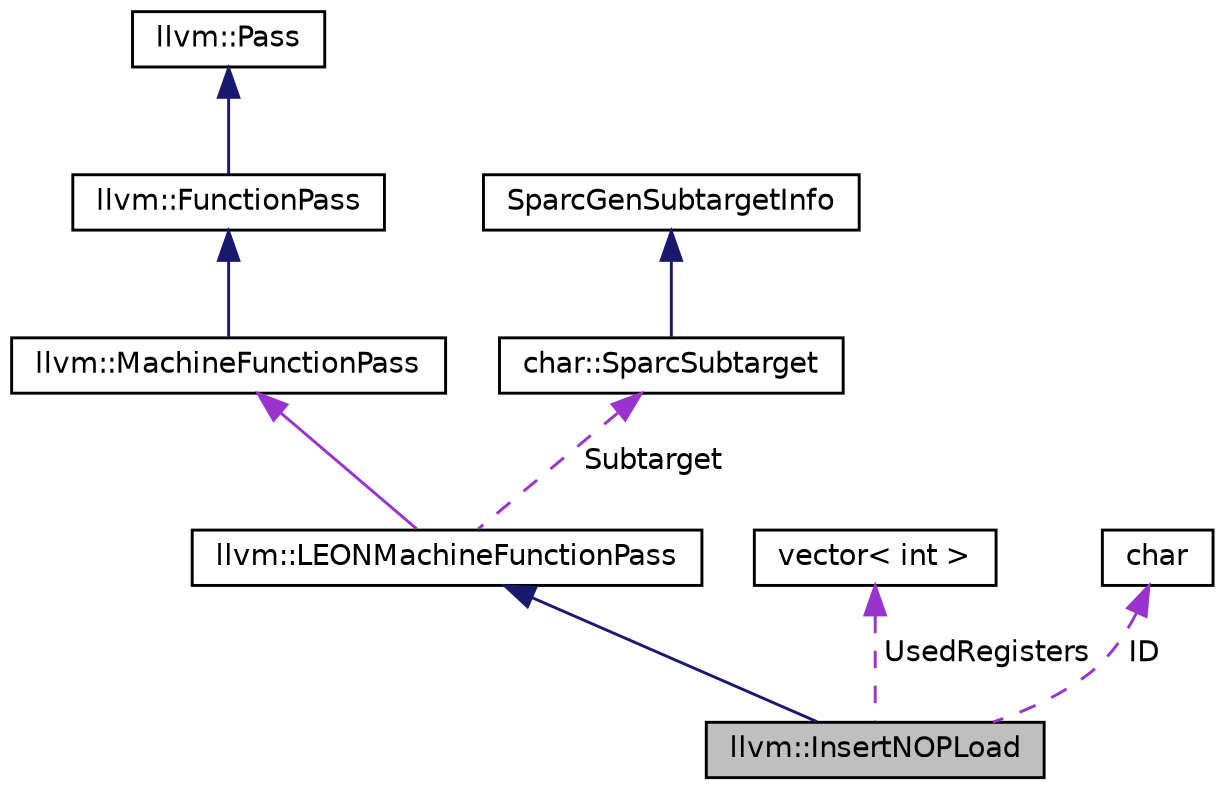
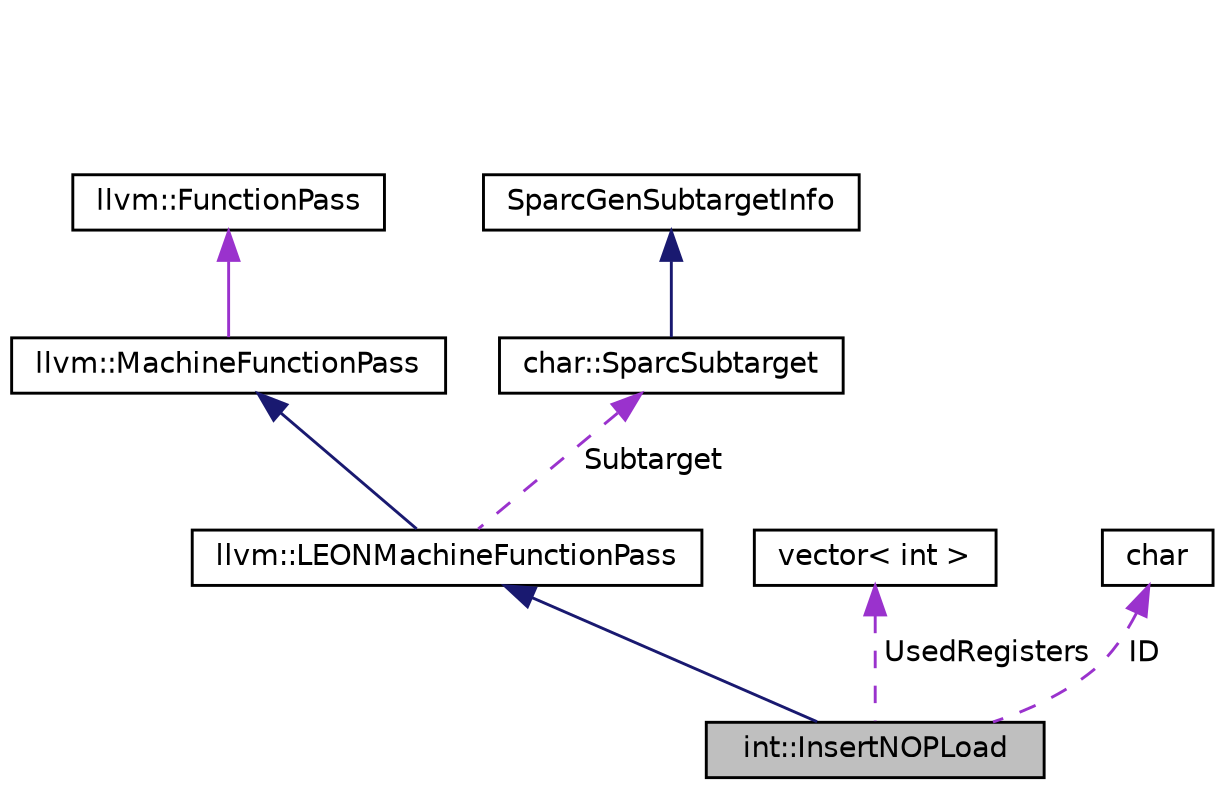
(229, 39) -> none
(229, 299) -> (229, 299)
(349, 471) -> (349, 471)
(875, 750) -> (875, 750)
